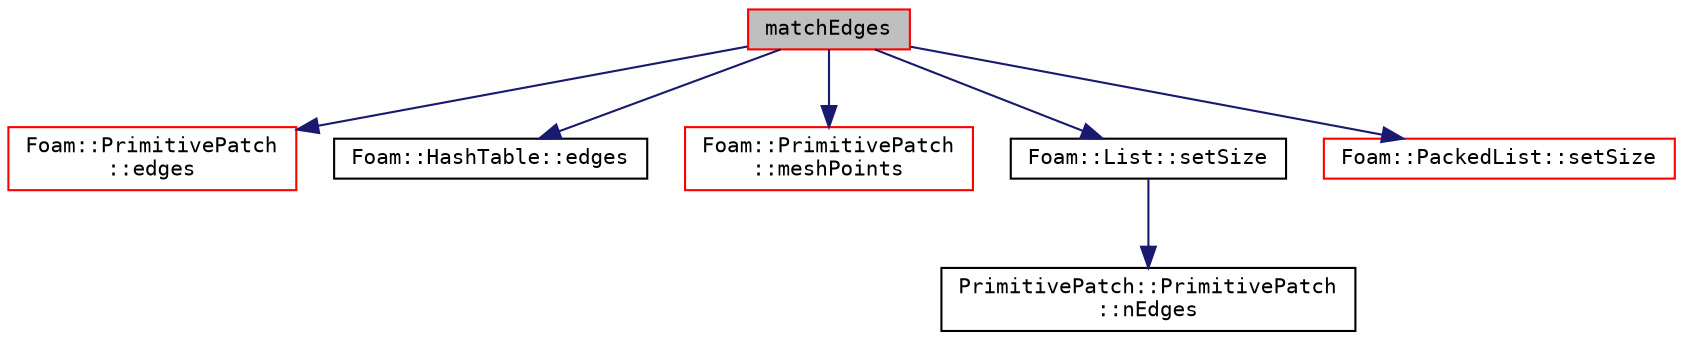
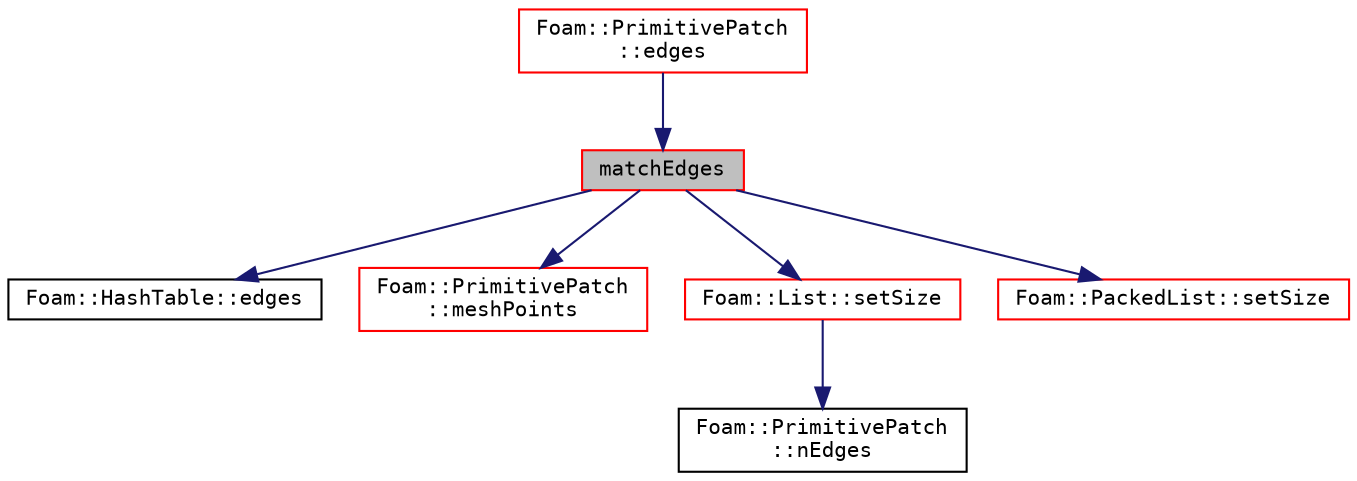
(533, 86) -> (663, 101)
(1148, 159) -> (823, 299)
(1148, 299) -> (823, 440)
